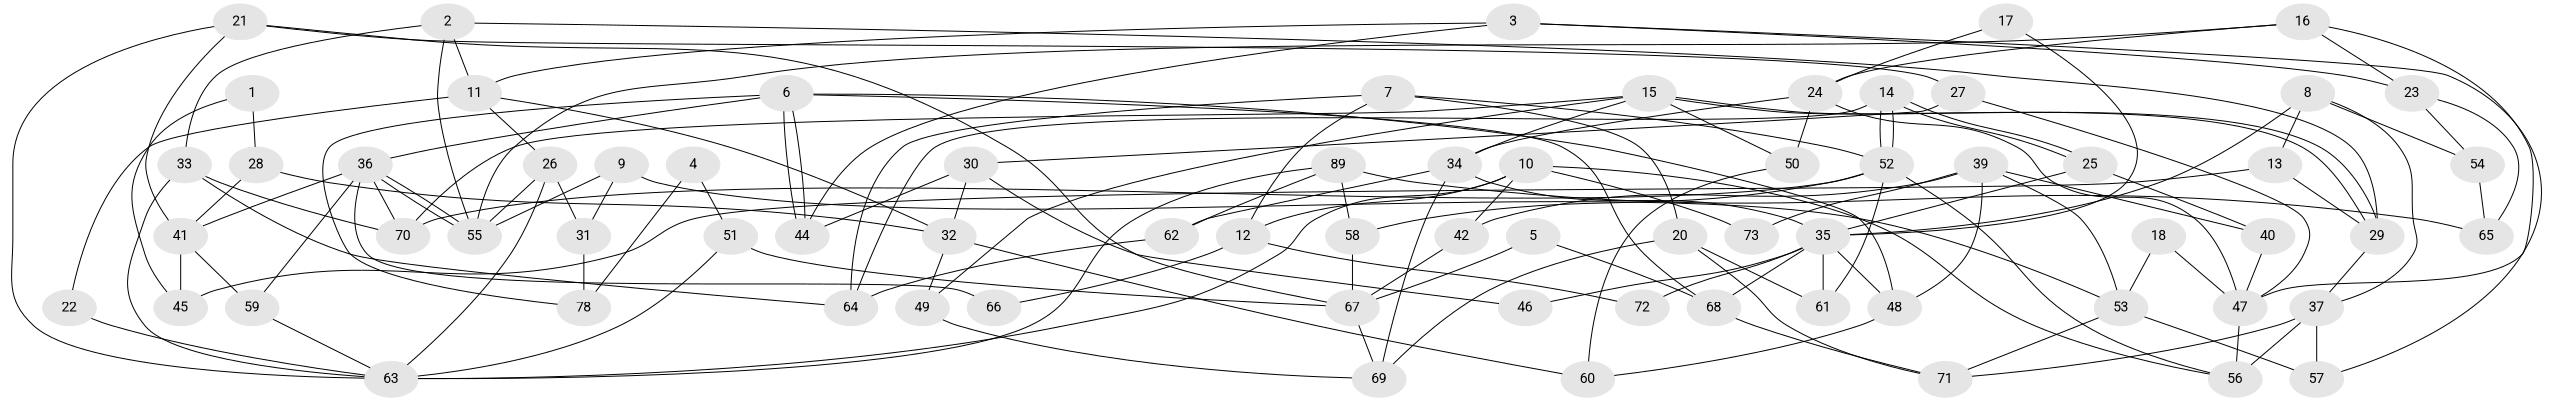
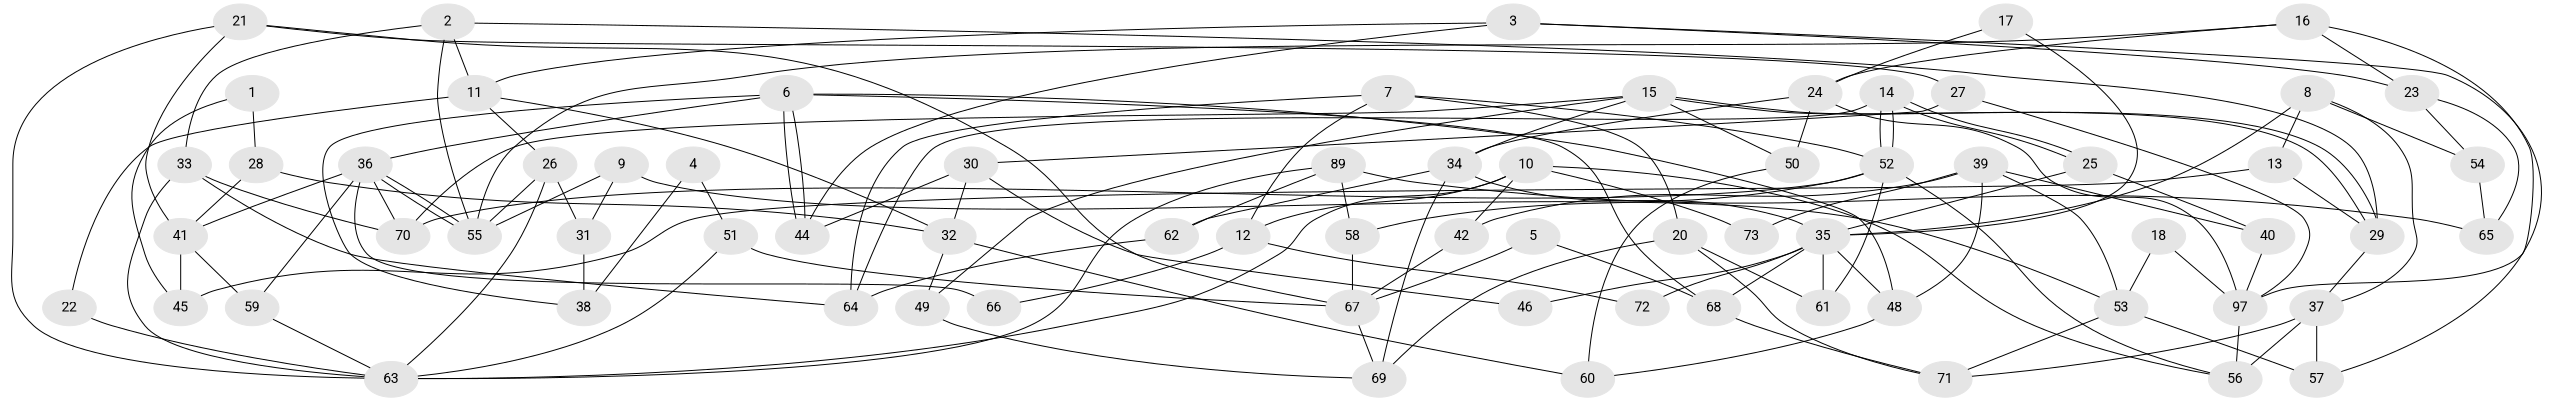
(584, 308) -> (584, 308)
(2240, 308) -> (2240, 308)
